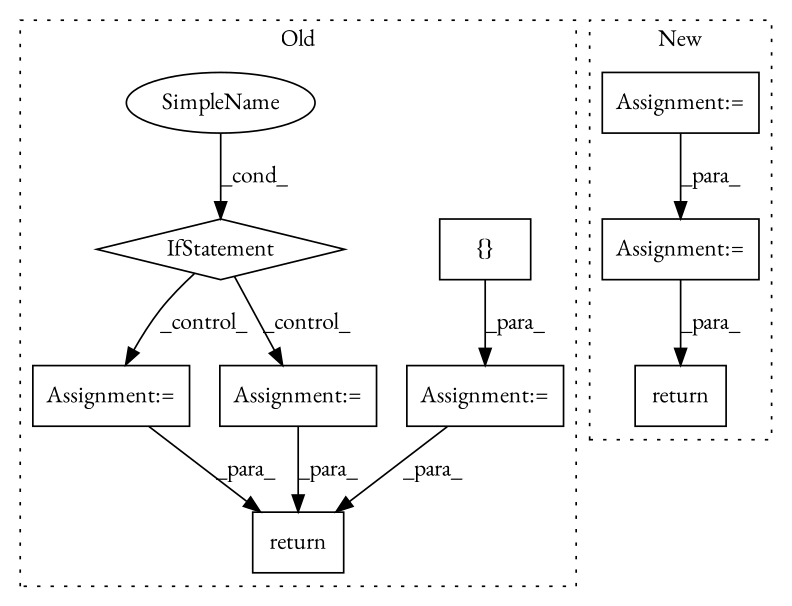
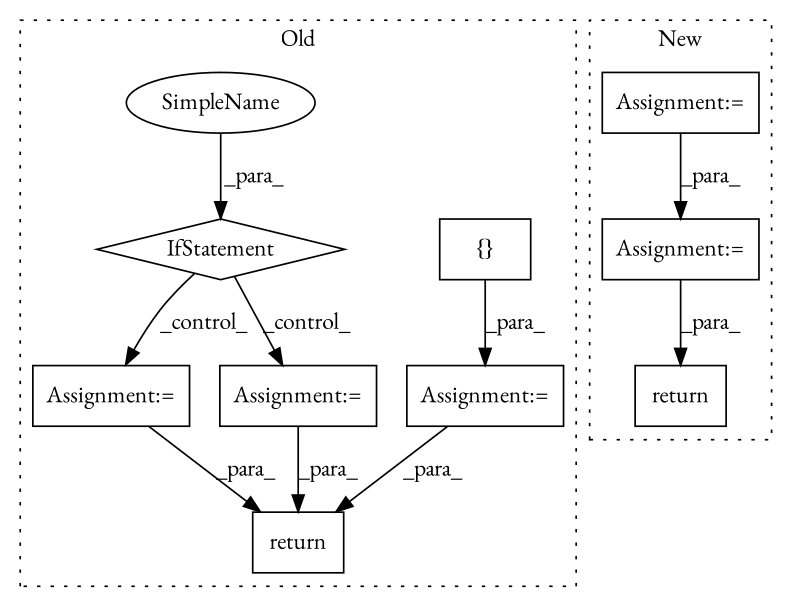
(254, 176) -> (254, 176)
